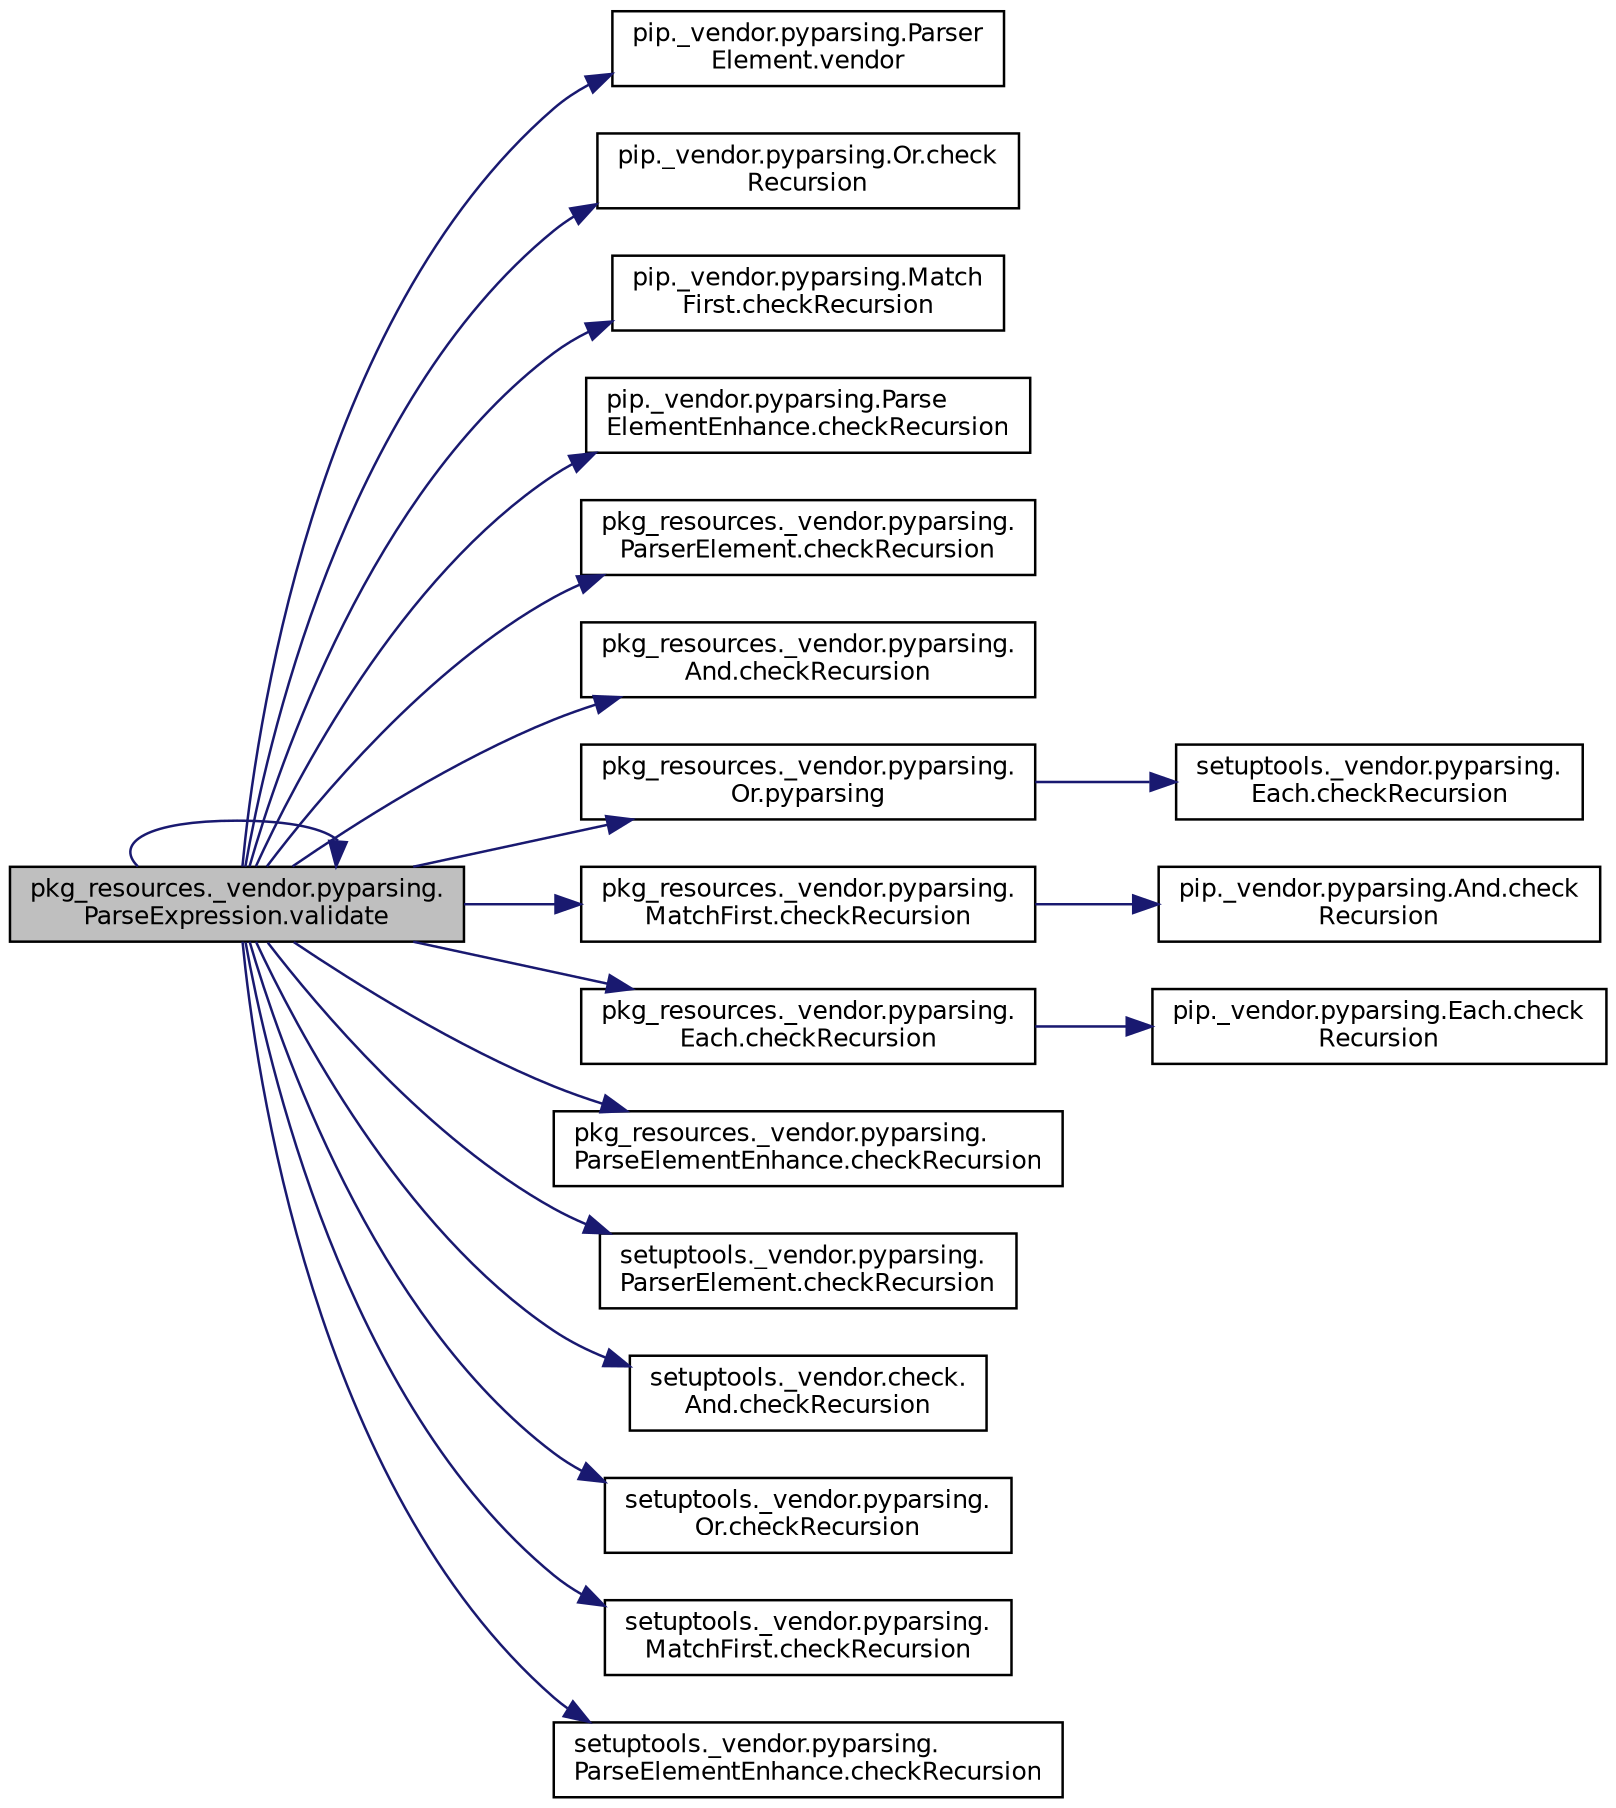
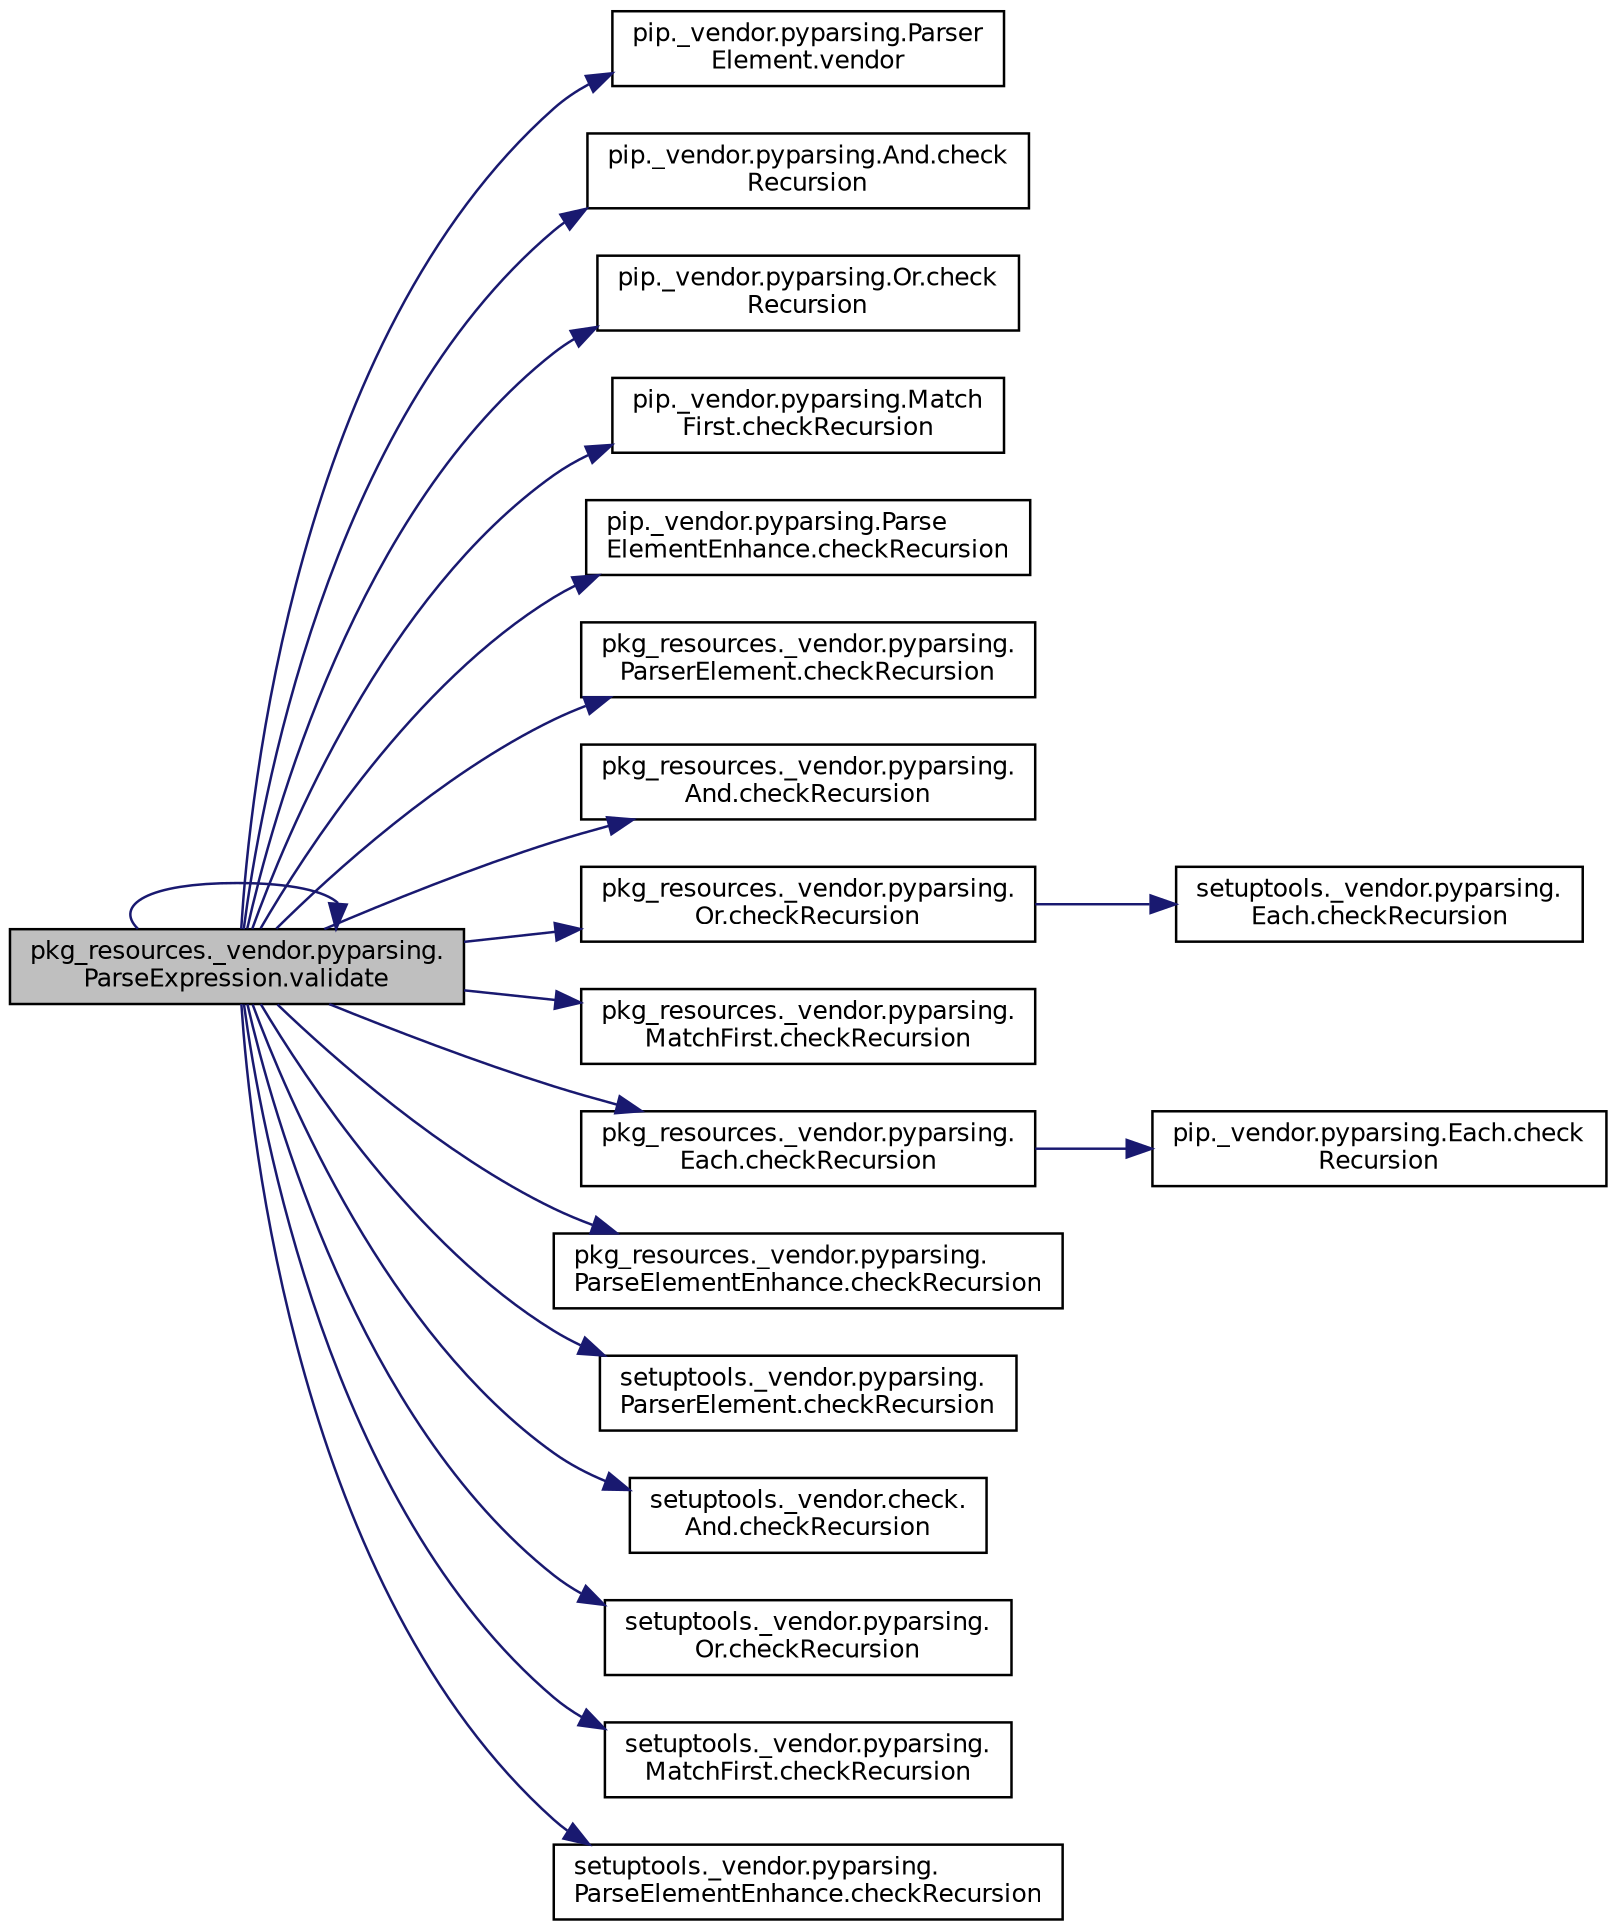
(808, 782) -> (808, 904)
(1084, 904) -> (343, 546)
